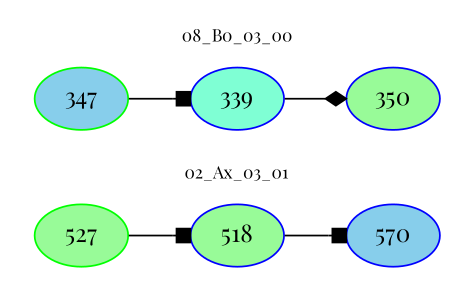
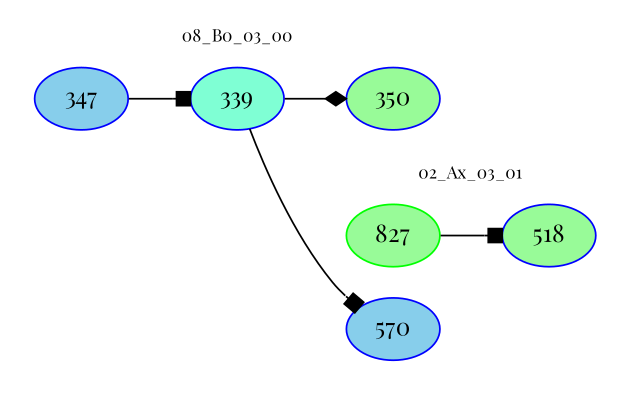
(81, 99) -> (81, 99)
(81, 236) -> (393, 236)
(307, 236) -> (290, 217)
